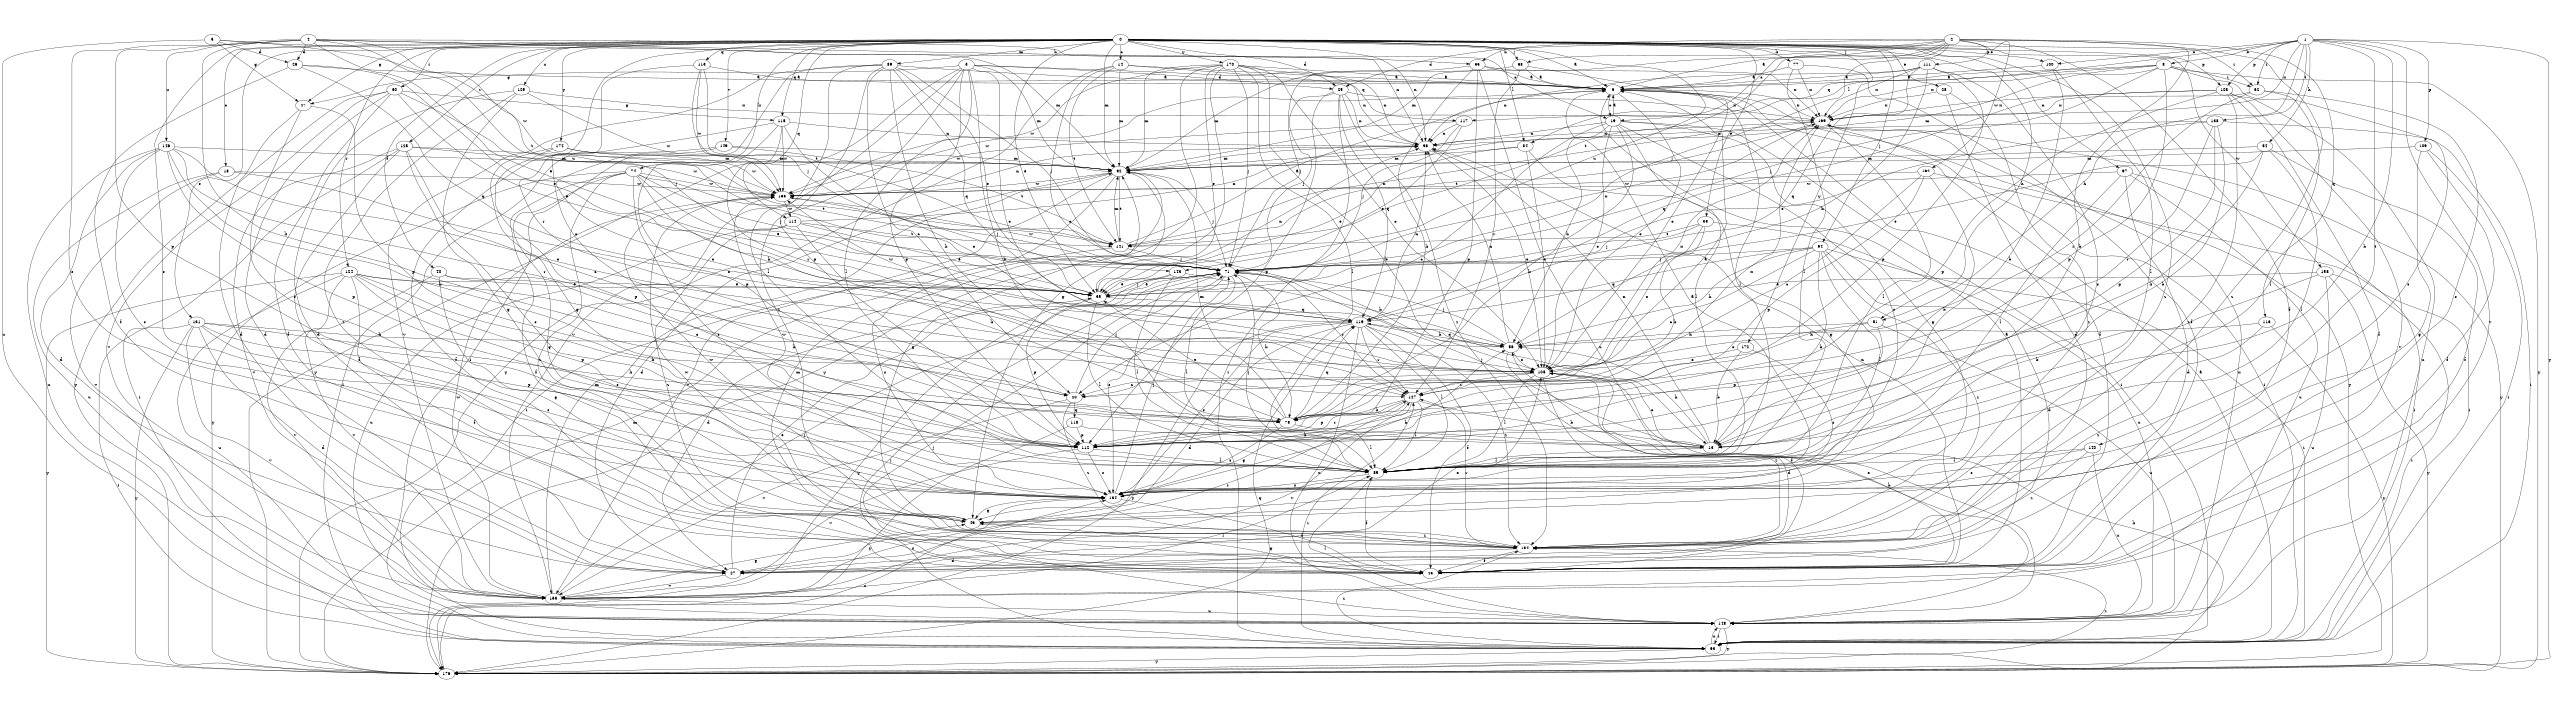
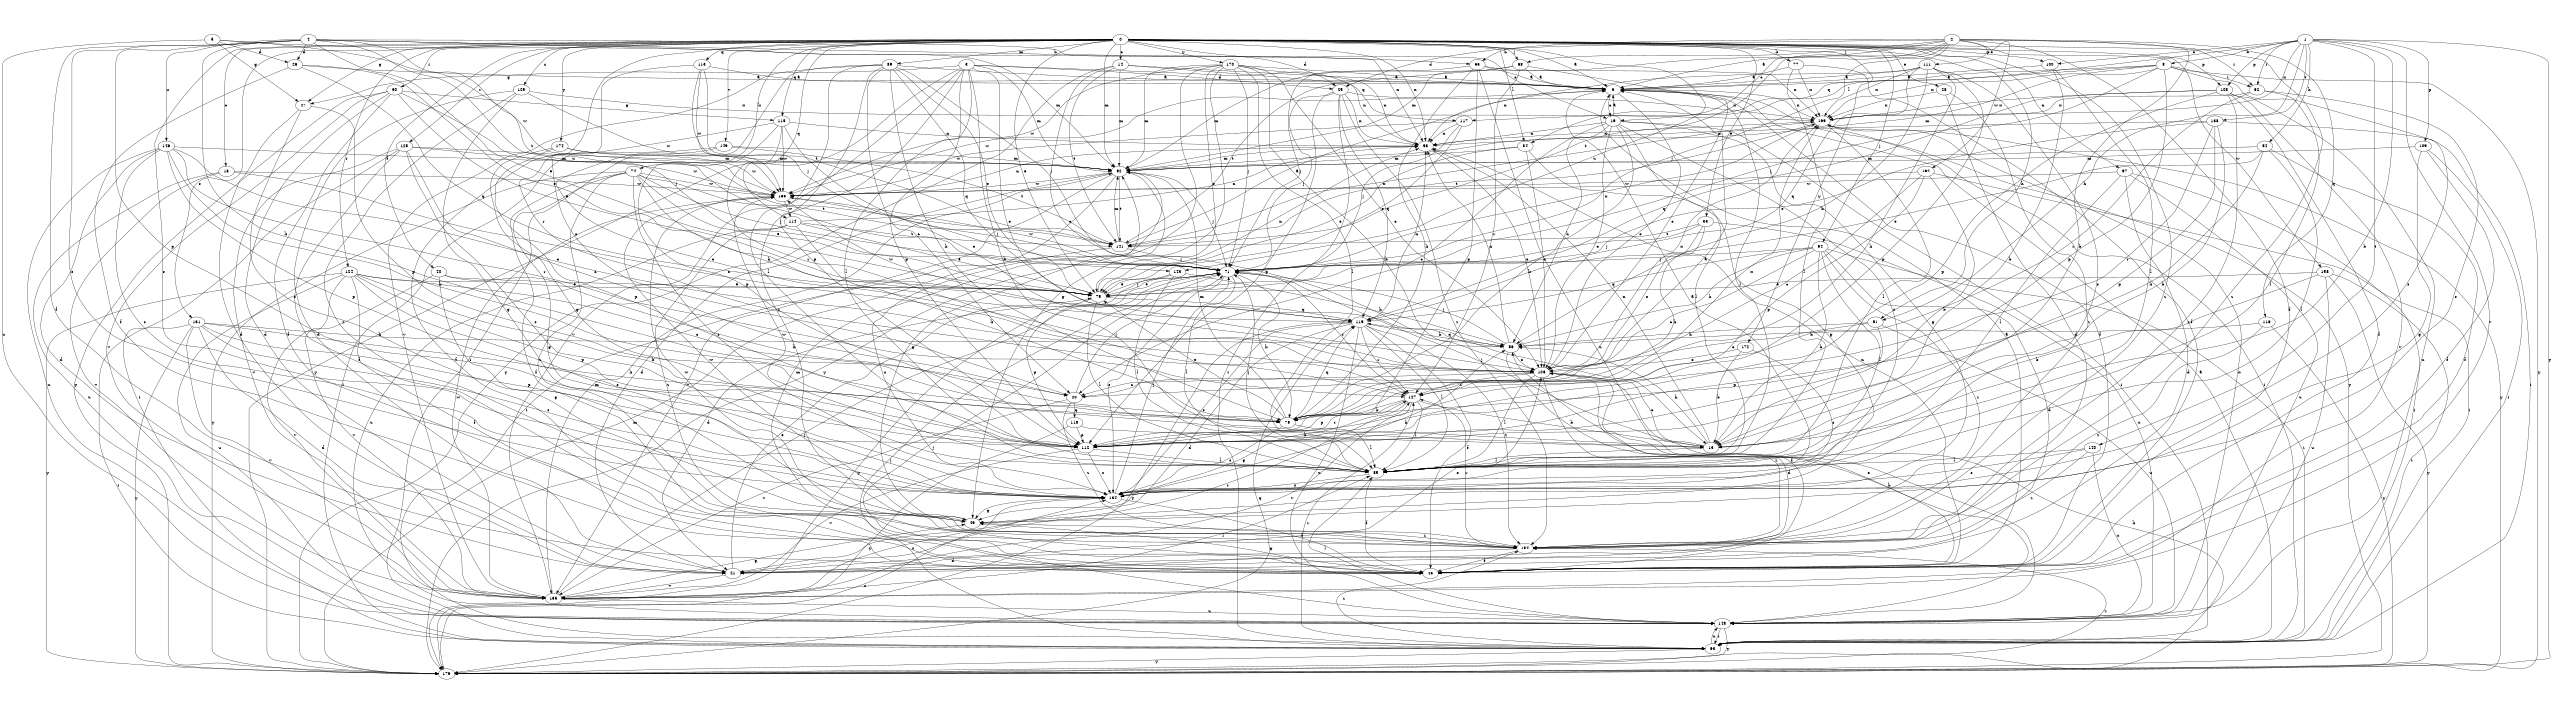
none -> (1304, 93)
(1099, 297) -> (1099, 297)
none -> (1697, 342)
none -> (461, 524)
(733, 573) -> (733, 573)
